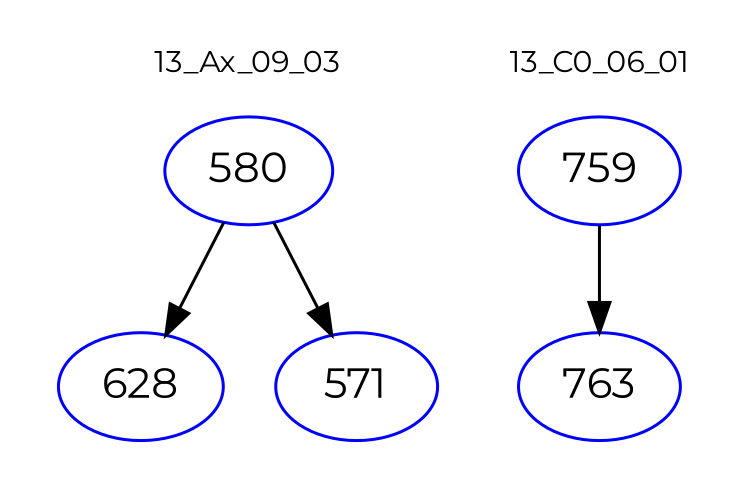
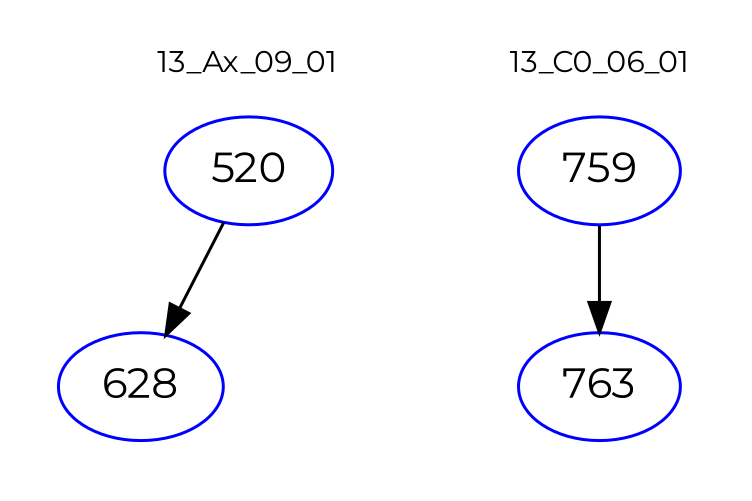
(249, 64) -> (249, 64)
(249, 171) -> (249, 171)
(357, 387) -> none
